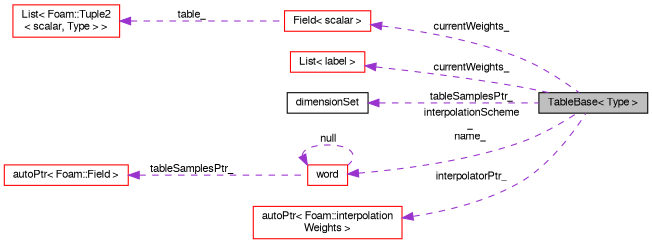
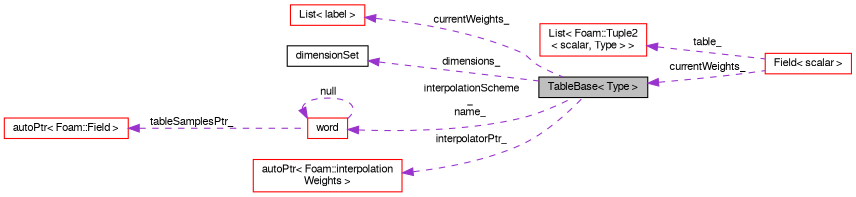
(485, 46) -> (712, 77)
(470, 97) -> (470, 62)
